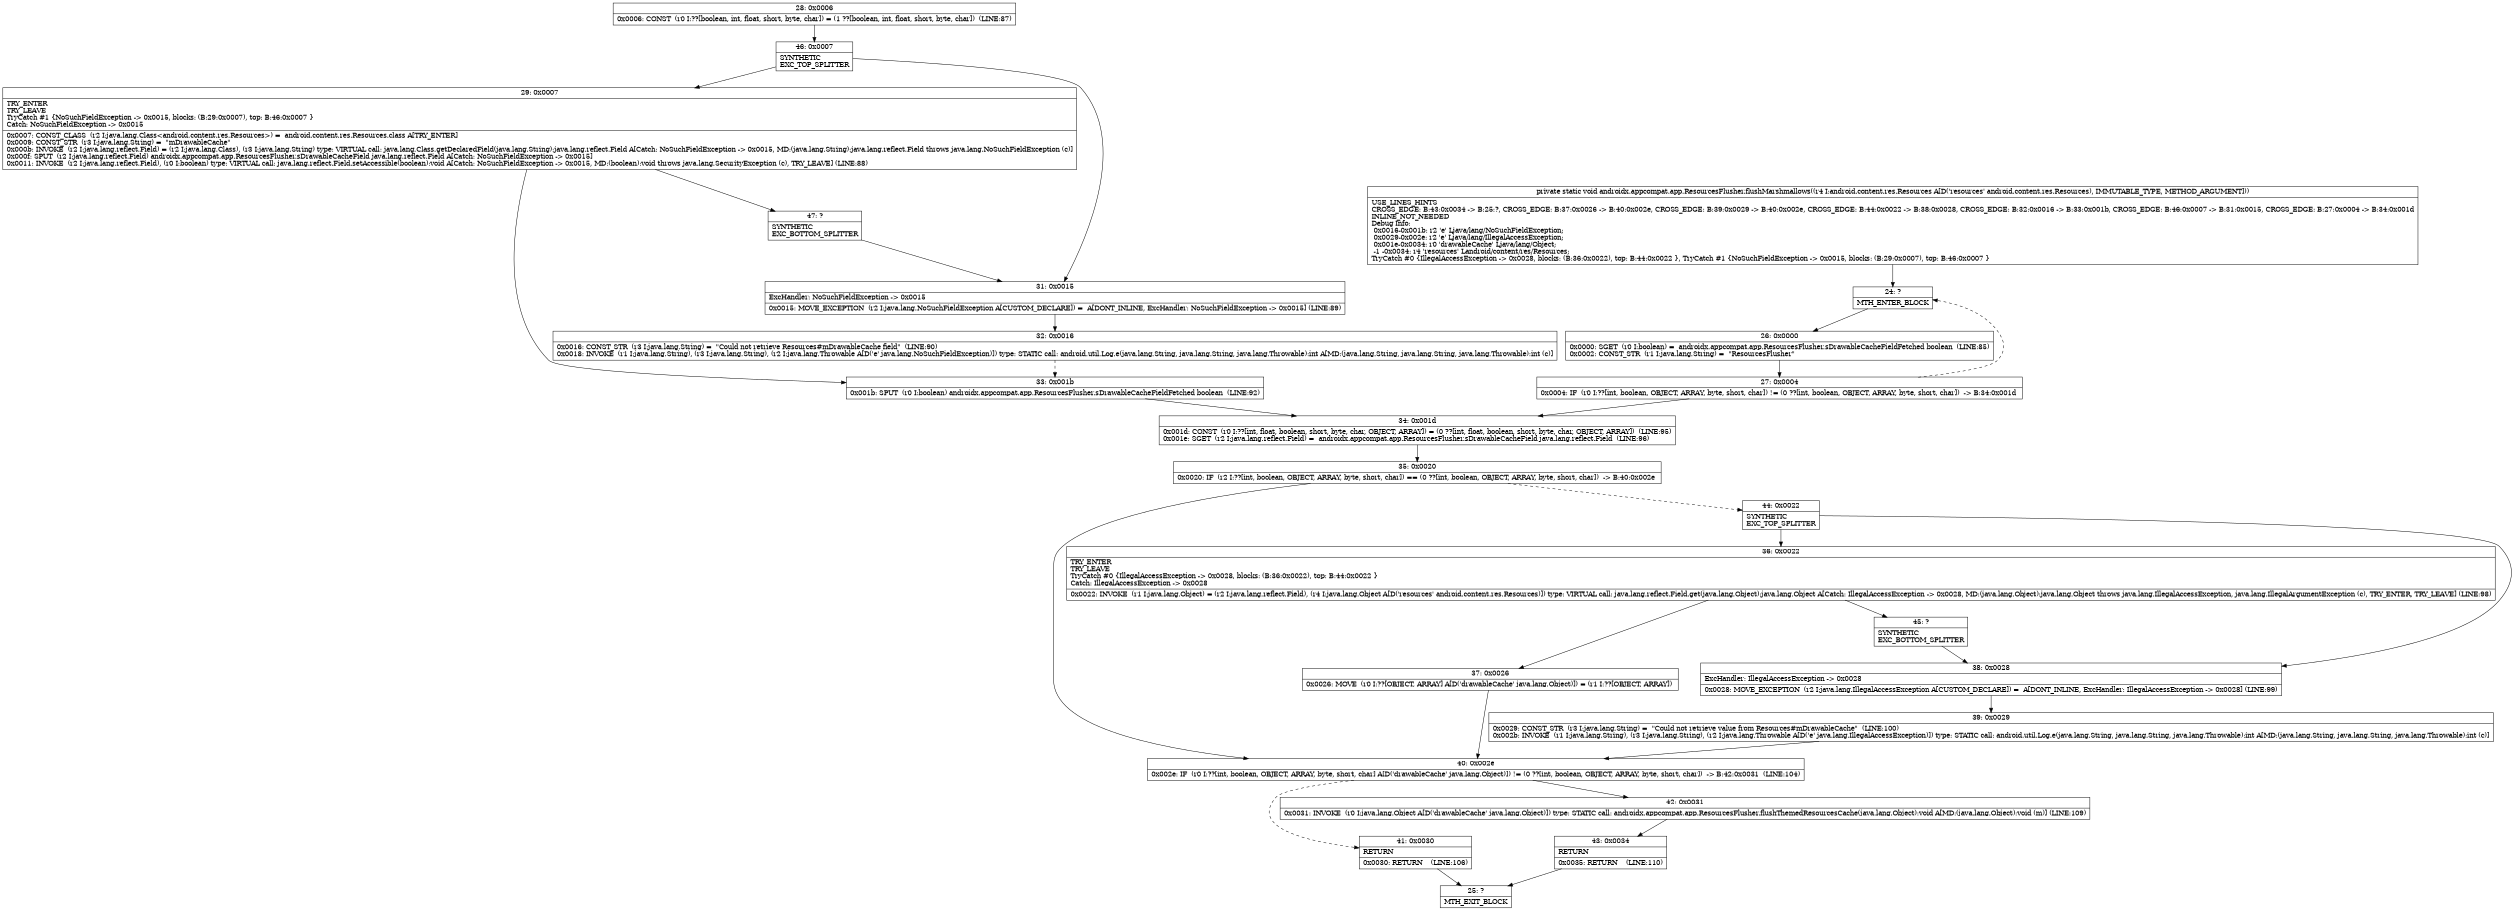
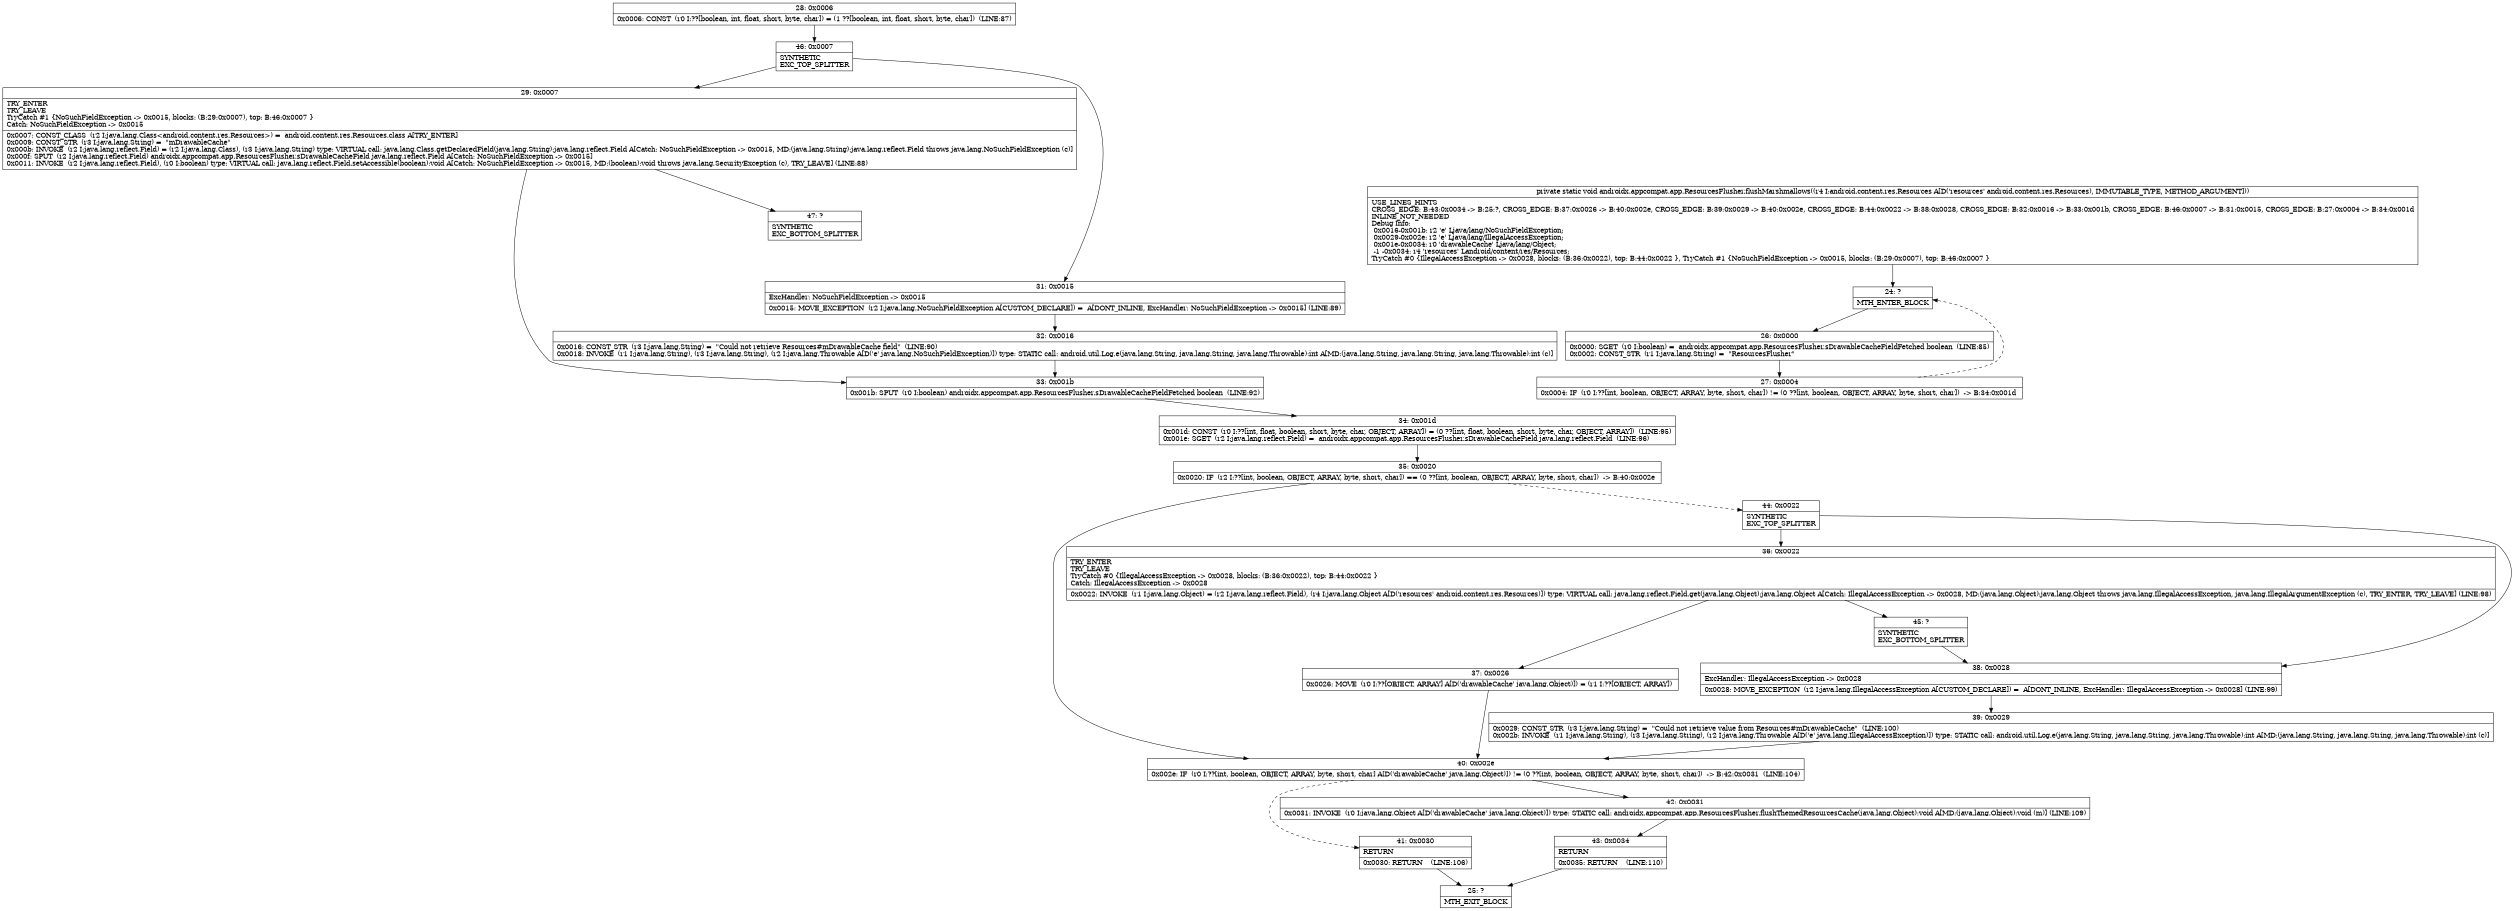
(930, 260) -> none
(1055, 366) -> (1055, 366)
(1616, 407) -> none
